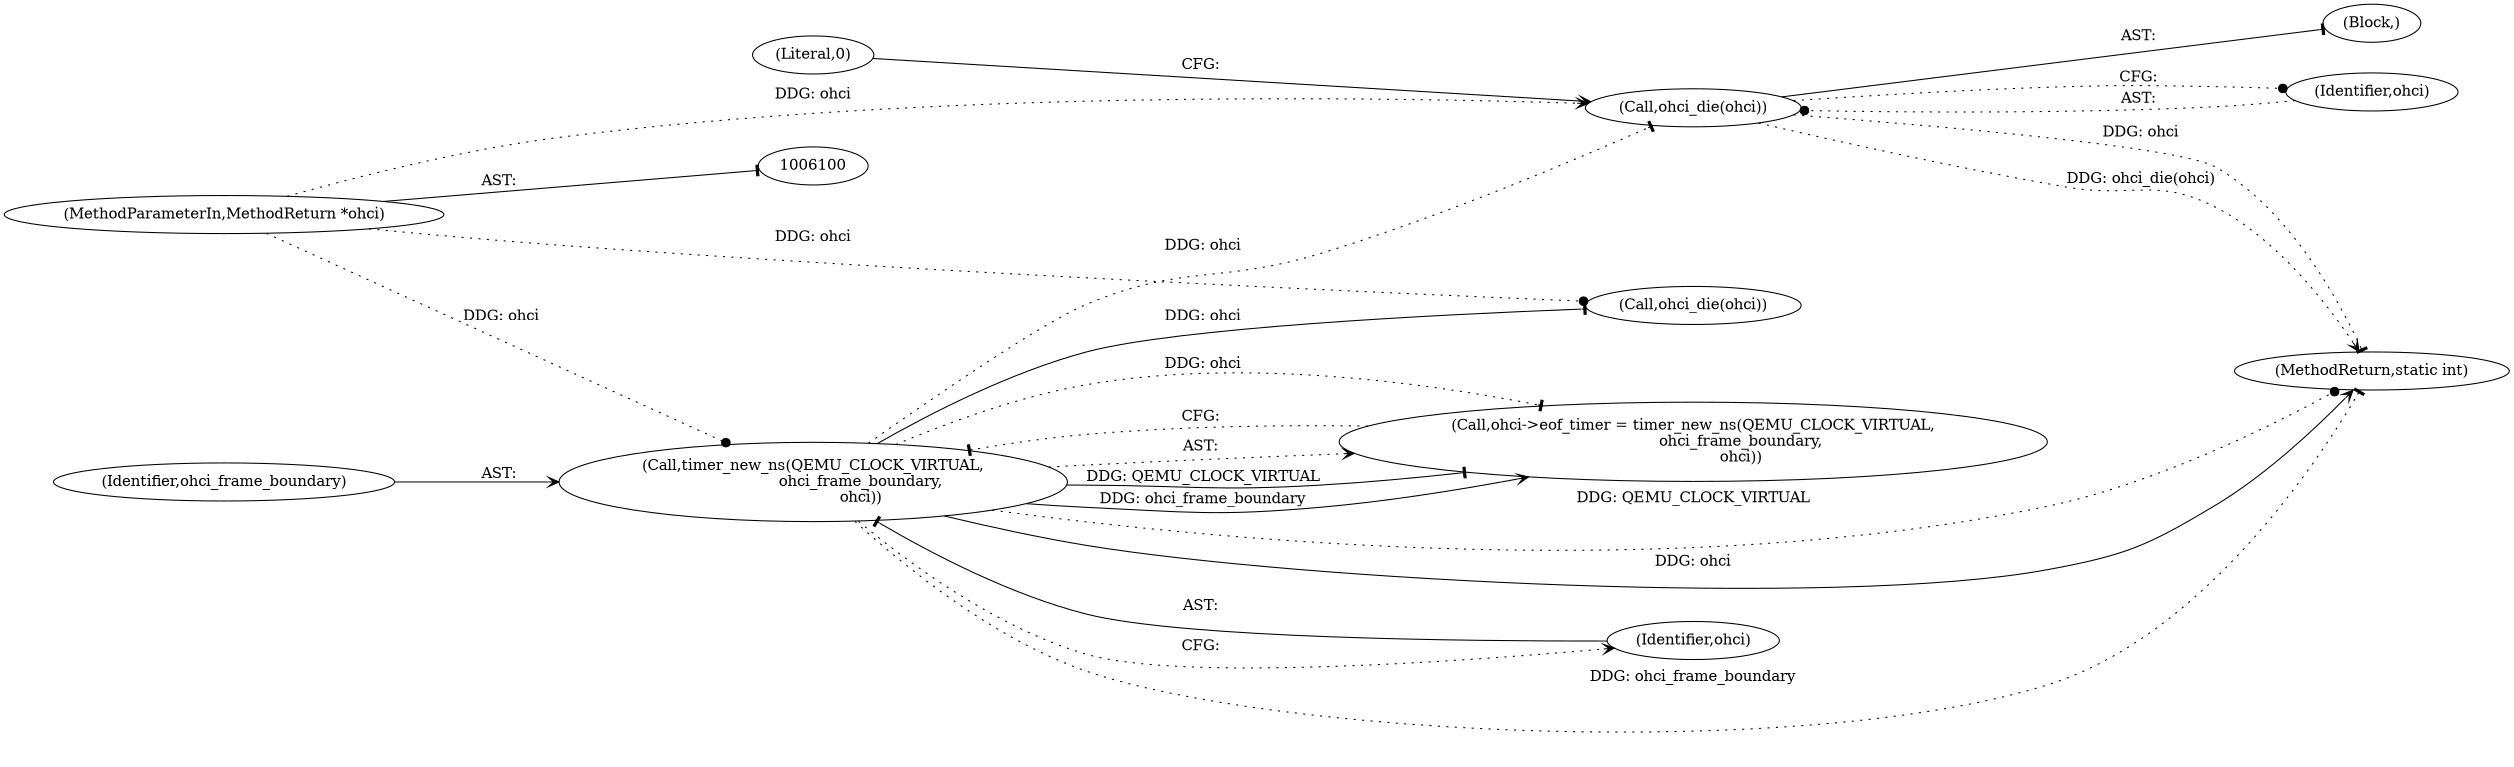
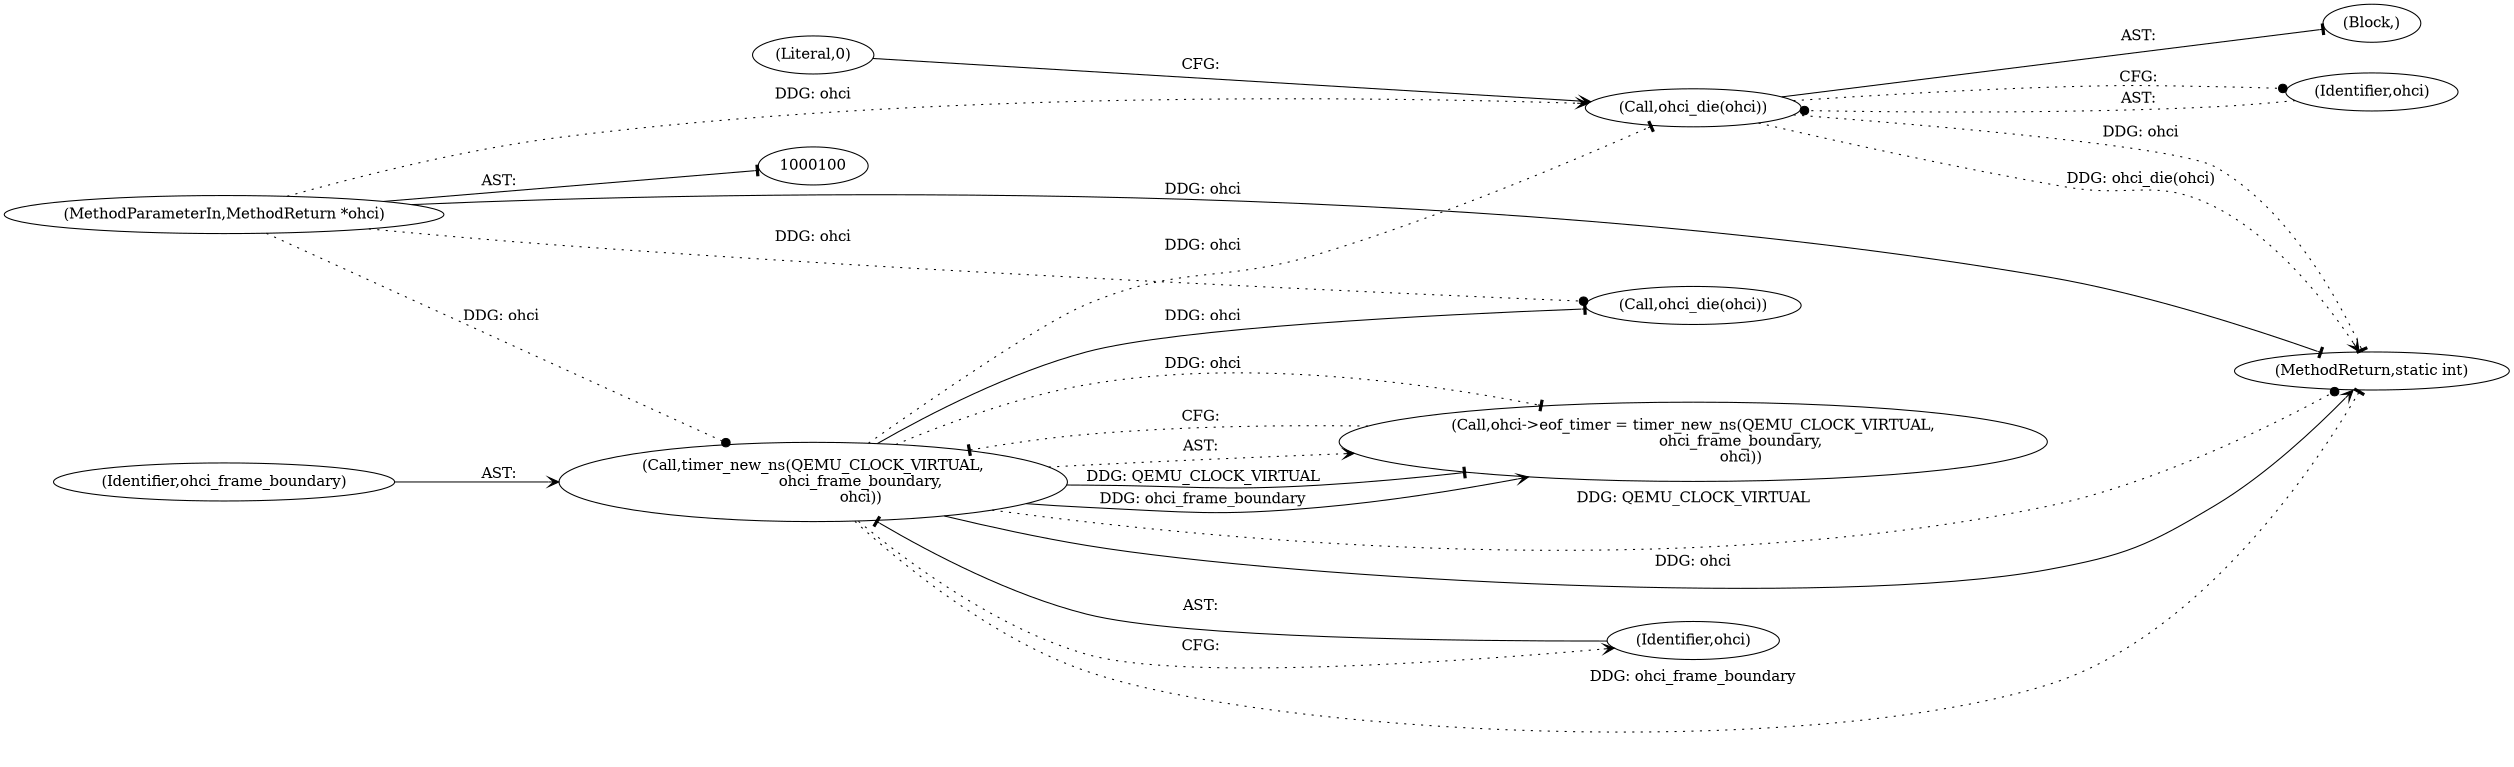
(813, 166) -> (813, 166)
none -> (1371, 207)
